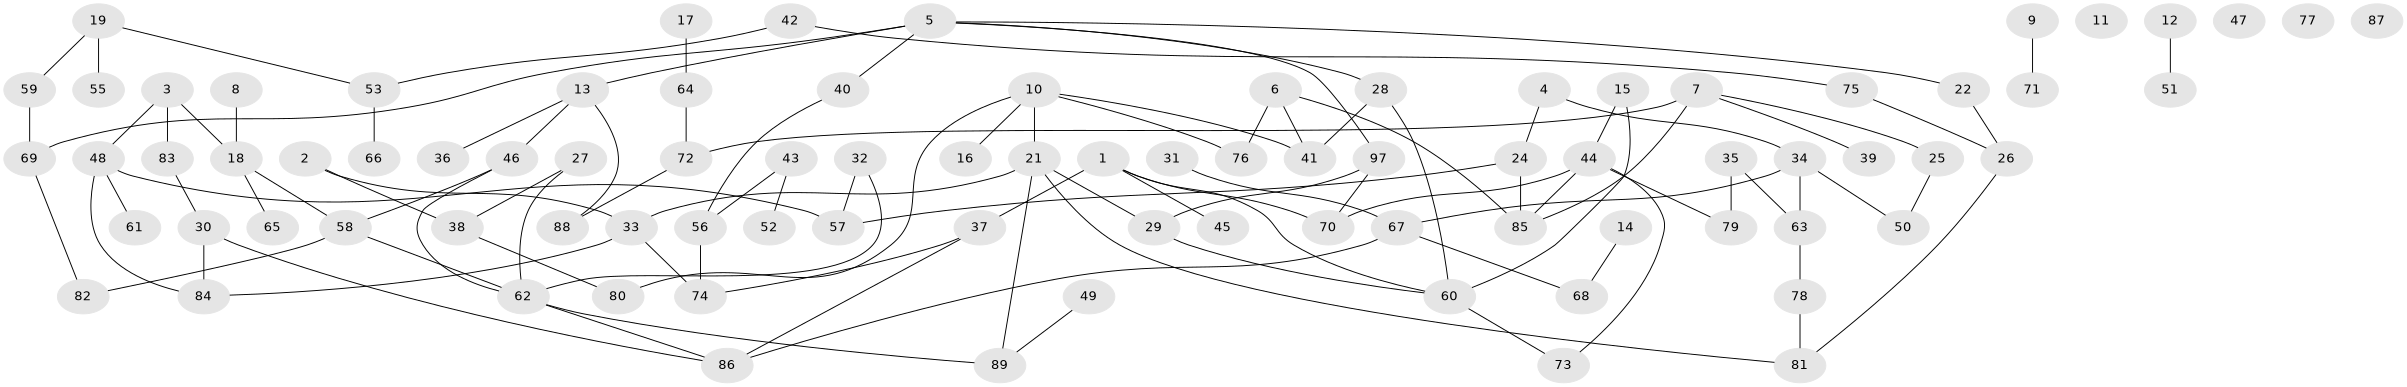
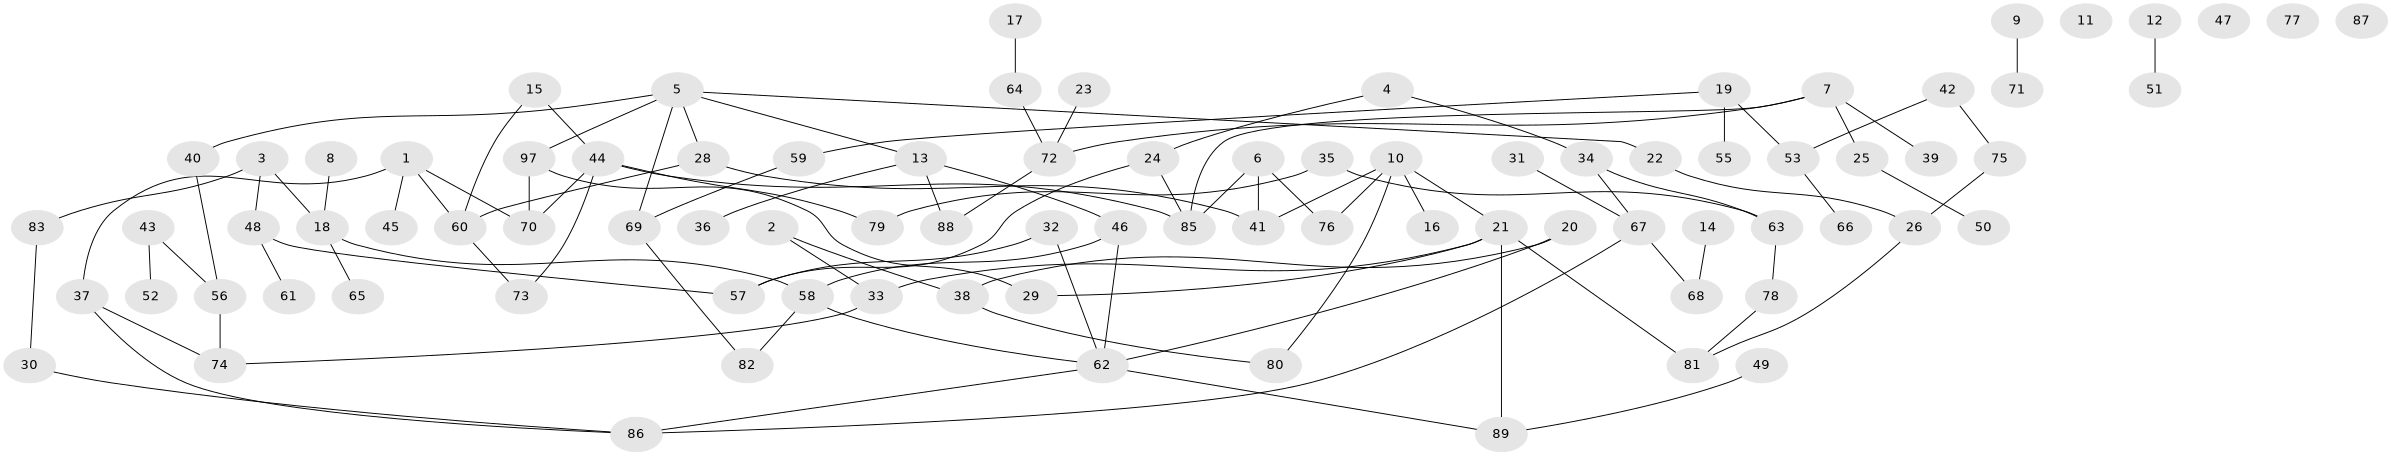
none -> (1084, 90)
(581, 159) -> (1570, 228)
(1852, 193) -> none
(1298, 273) -> none
(204, 297) -> none
